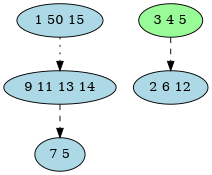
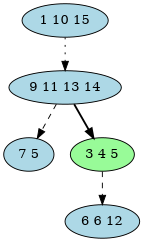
(60, 20) -> (65, 20)
(171, 87) -> (102, 221)
none -> (81, 117)
